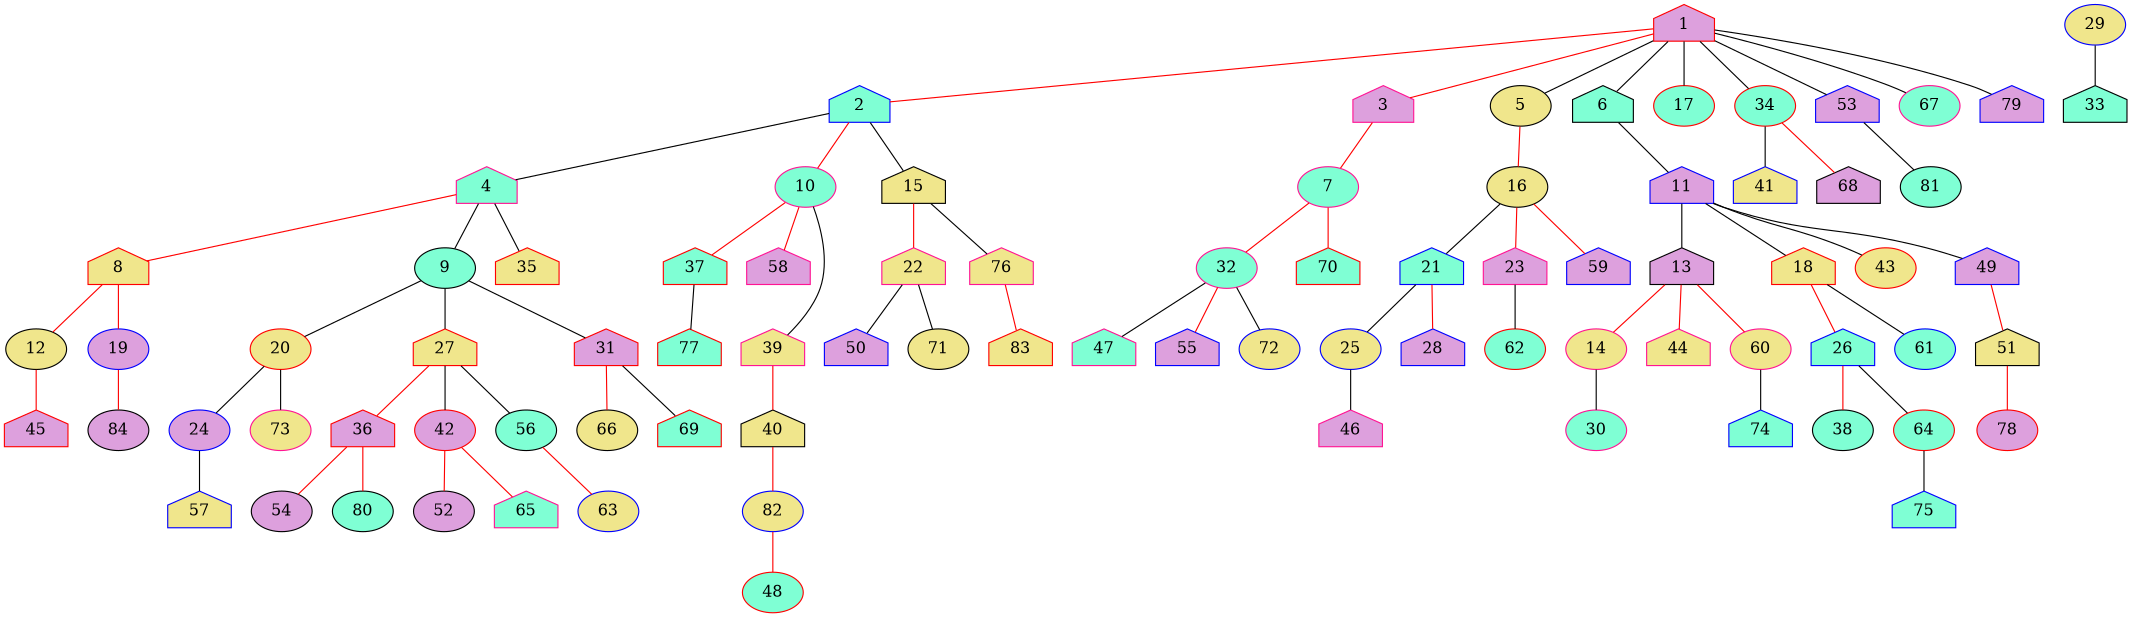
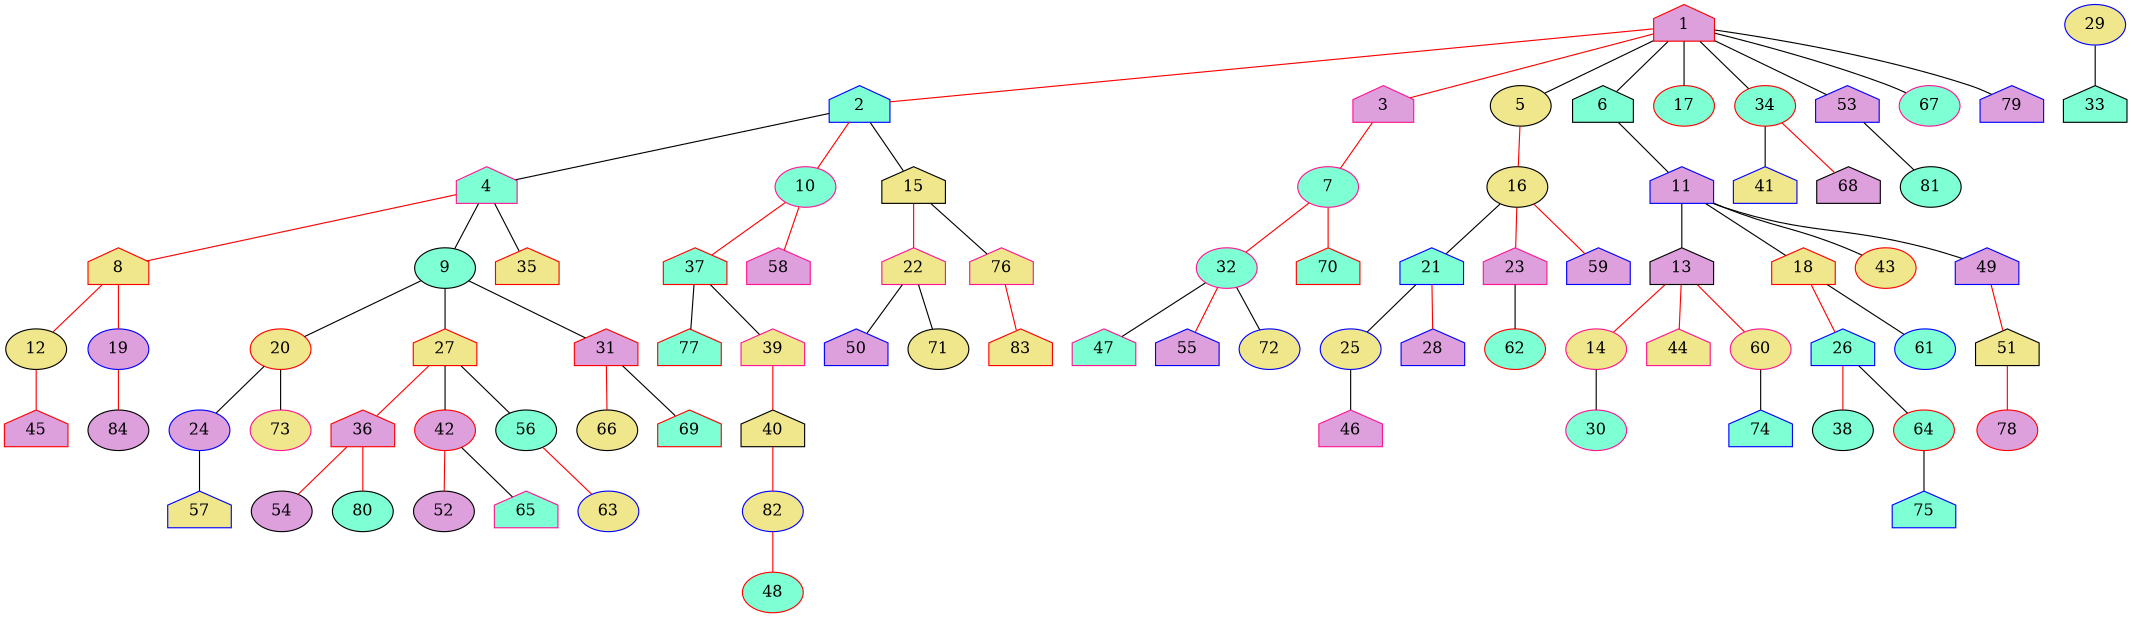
(823, 276) -> (735, 310)
(487, 472) -> (487, 472)
